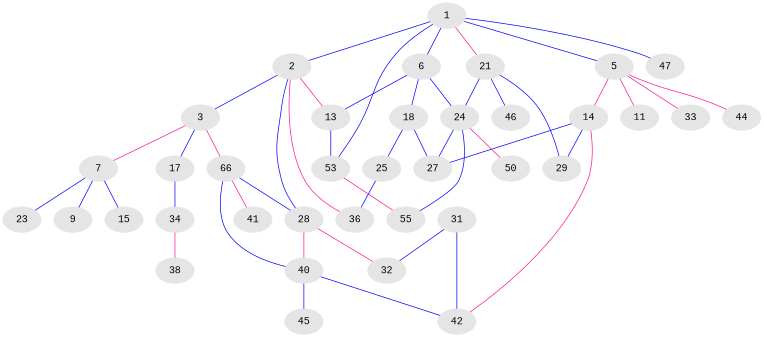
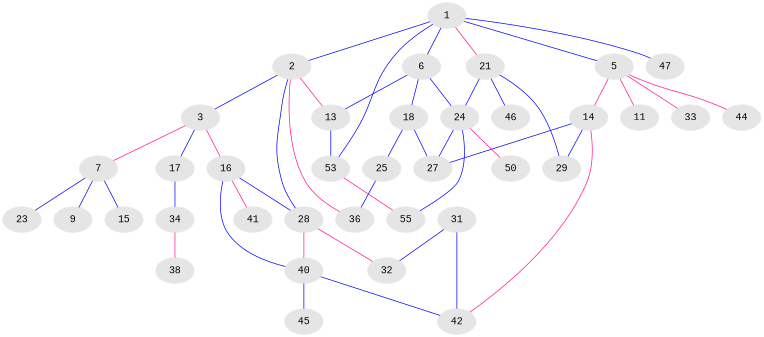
(226, 169) -> (226, 169)
